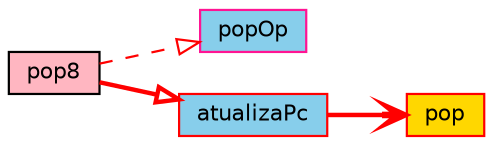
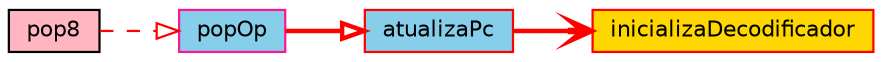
(128, 89) -> (314, 31)
(446, 115) -> (733, 31)
